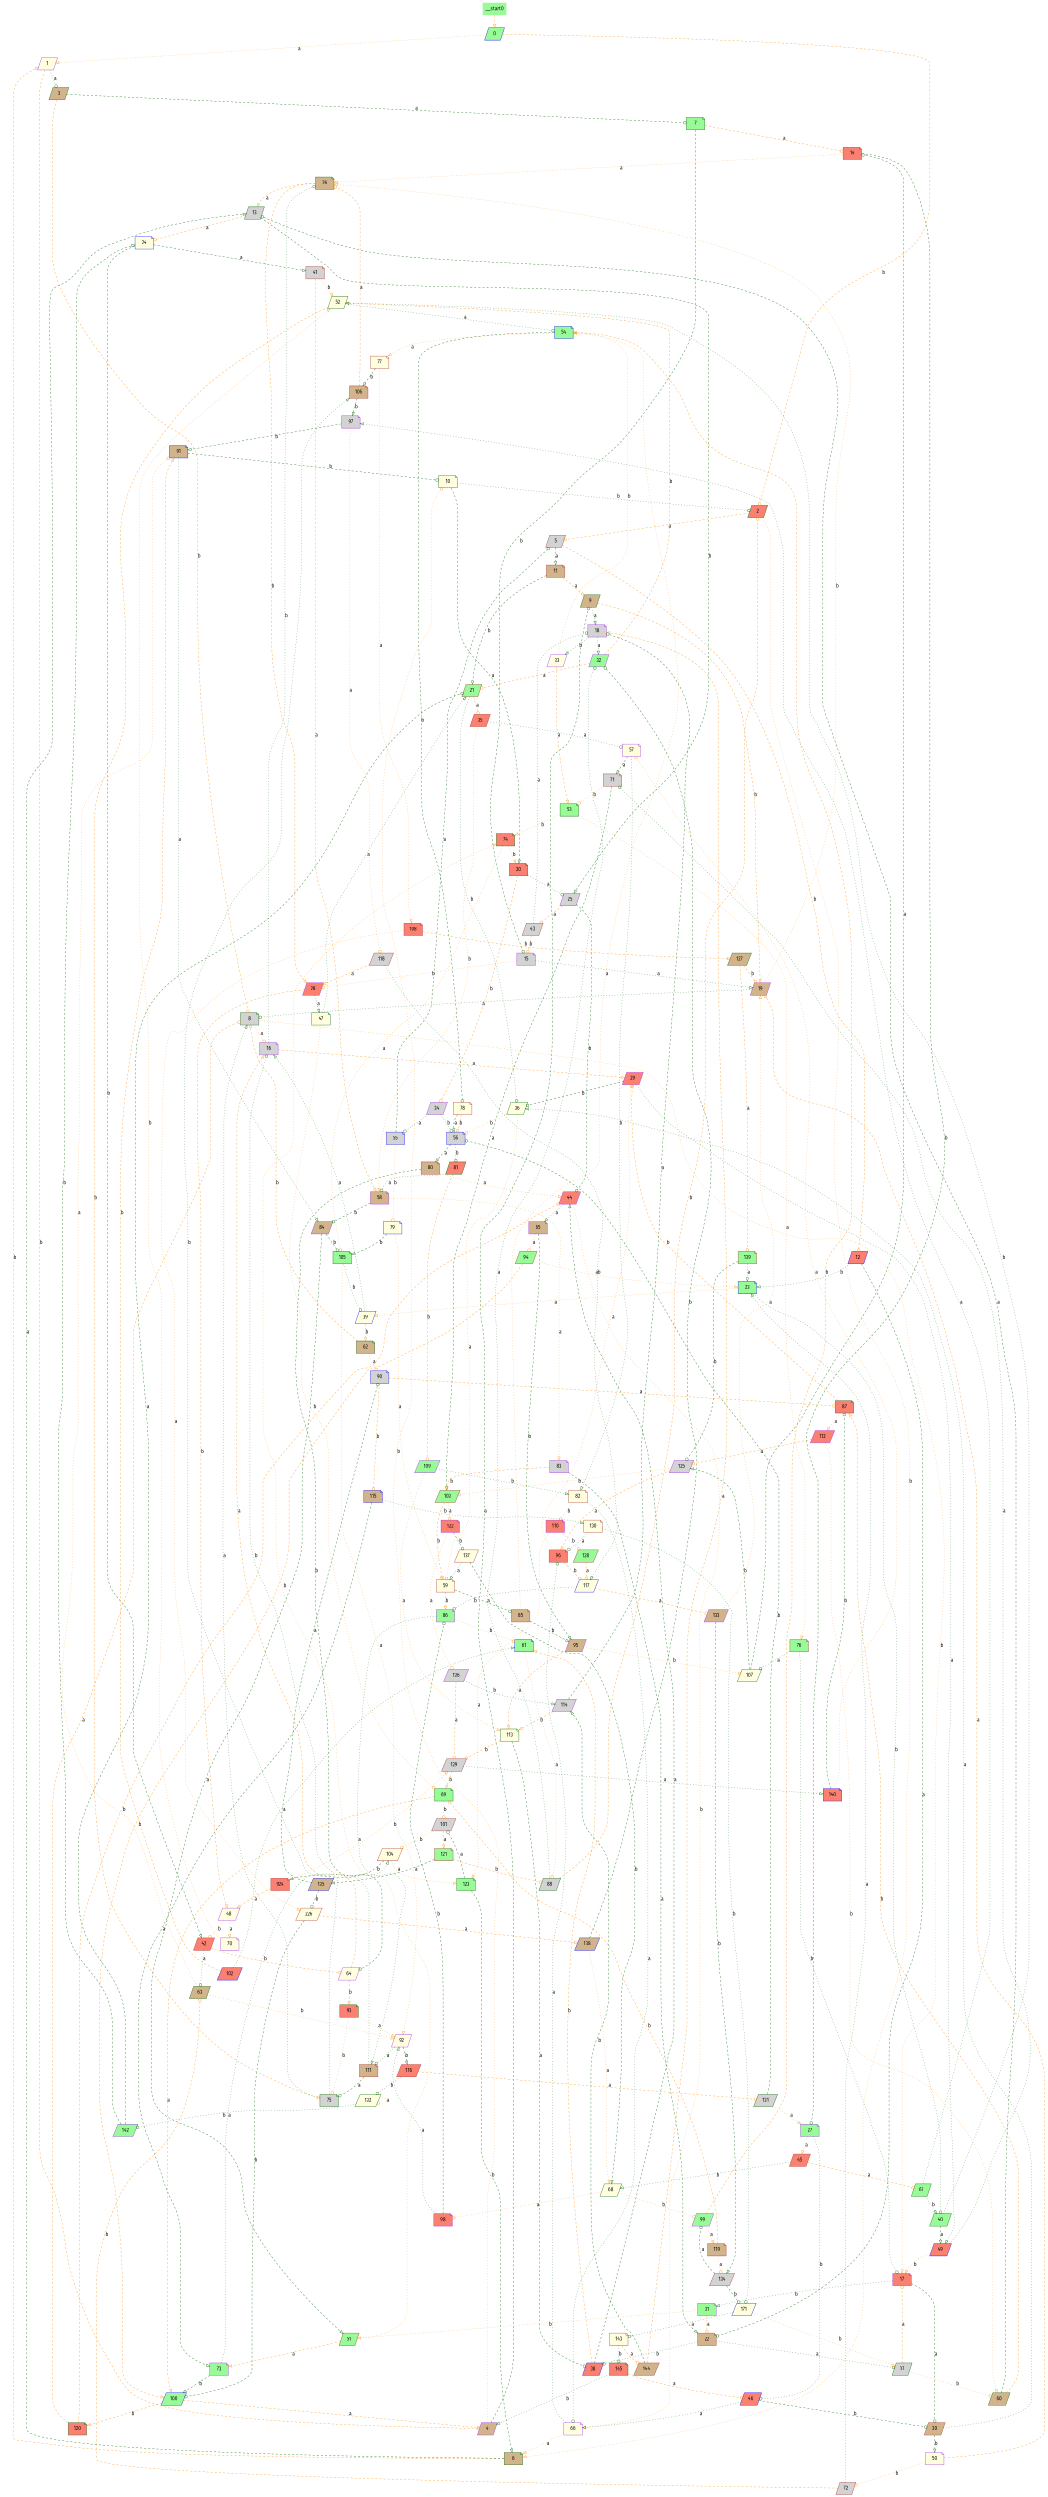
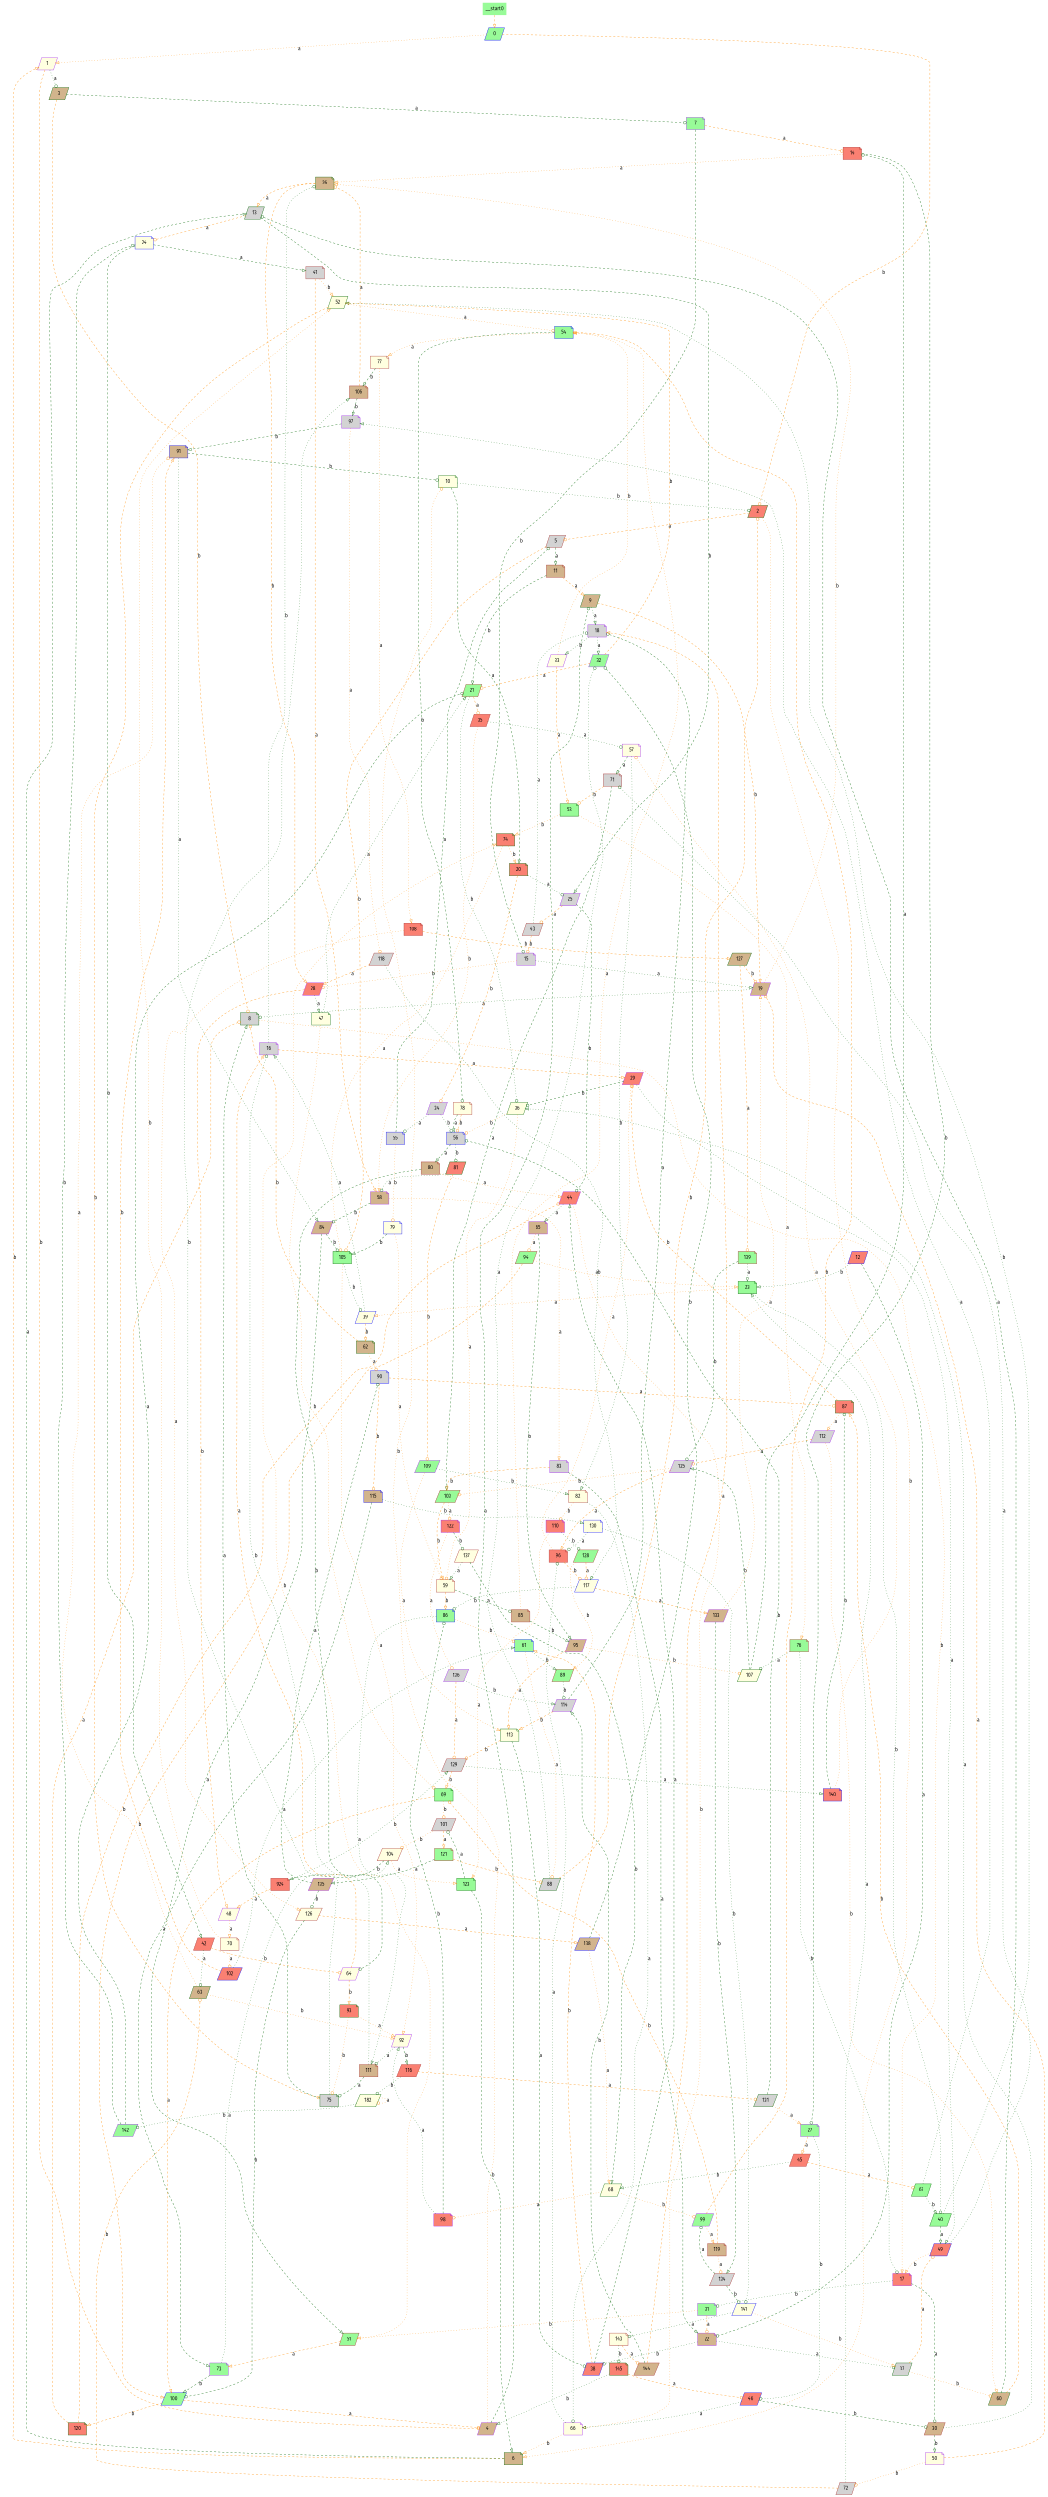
(696, 124) -> (696, 124)
(449, 317) -> (449, 317)
(590, 795) -> (590, 795)
(802, 853) -> (354, 859)
(258, 1033) -> none
(747, 1287) -> (747, 1287)
(823, 1437) -> (823, 1437)
(593, 1526) -> (593, 1526)
(570, 1540) -> (570, 1540)
(223, 1577) -> (223, 1577)
(649, 1600) -> (649, 1600)
(445, 1616) -> (445, 1616)
none -> (563, 1675)
(373, 1835) -> (373, 1835)
(321, 1884) -> (321, 1884)
(309, 1914) -> (309, 1914)
(217, 1928) -> none
(230, 1944) -> (230, 1944)
none -> (230, 1958)
(368, 2101) -> (368, 2101)
(805, 2144) -> (805, 2144)
(806, 2291) -> (806, 2291)
(744, 2309) -> (744, 2309)
(902, 2326) -> (922, 2311)
(707, 2339) -> (707, 2339)
(548, 2444) -> (548, 2444)
